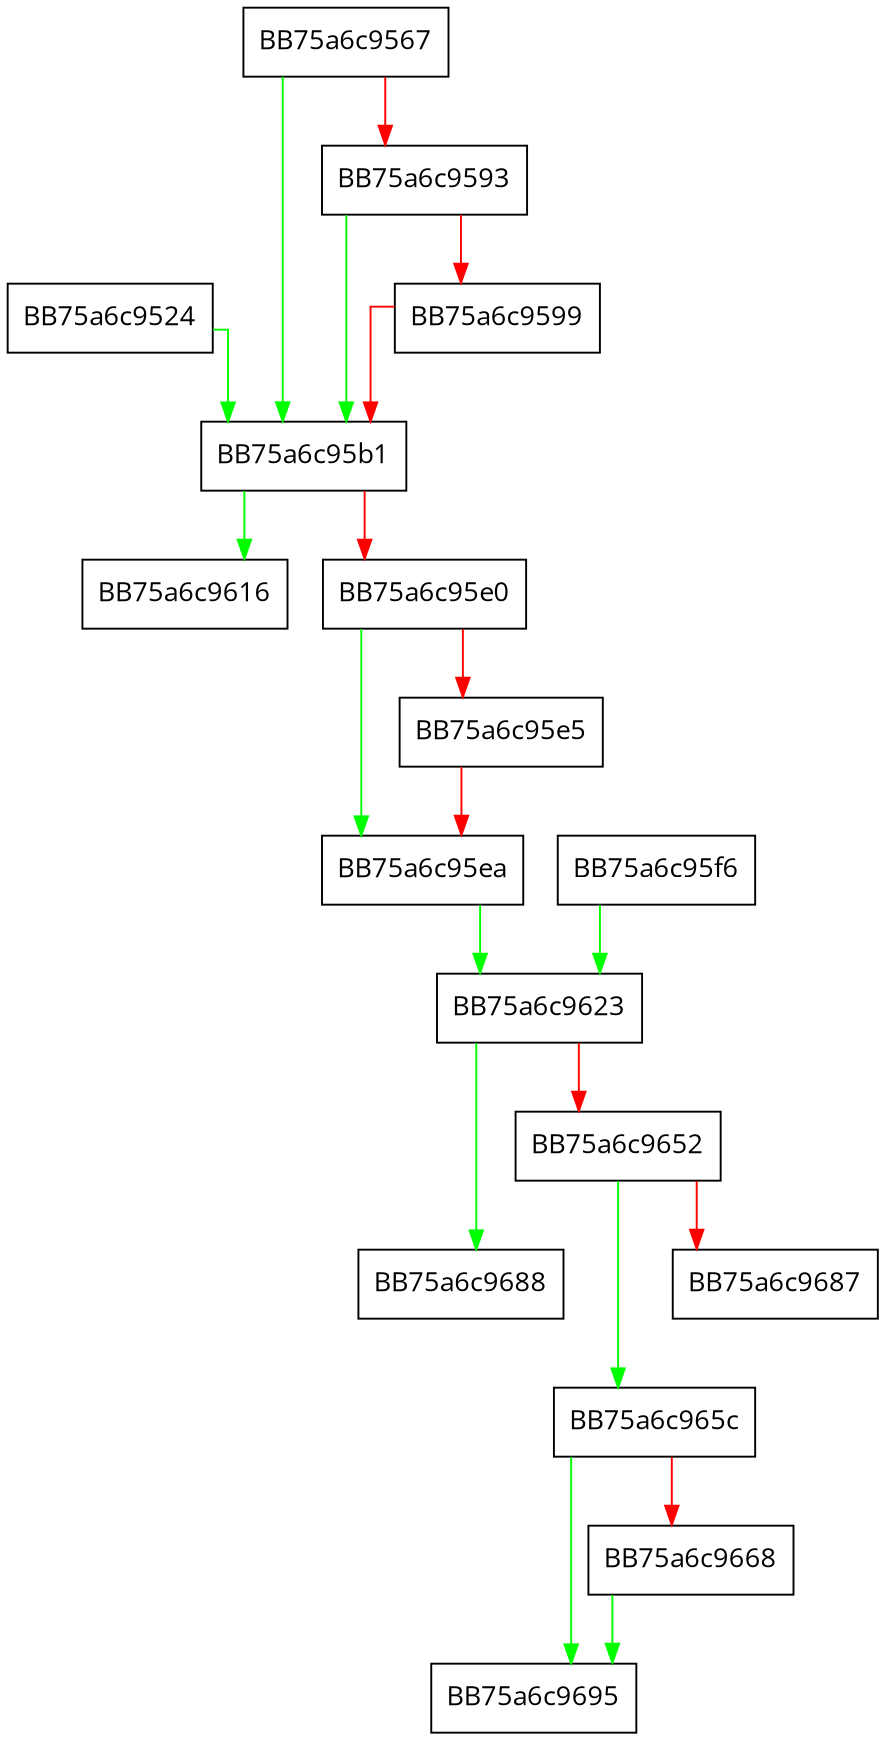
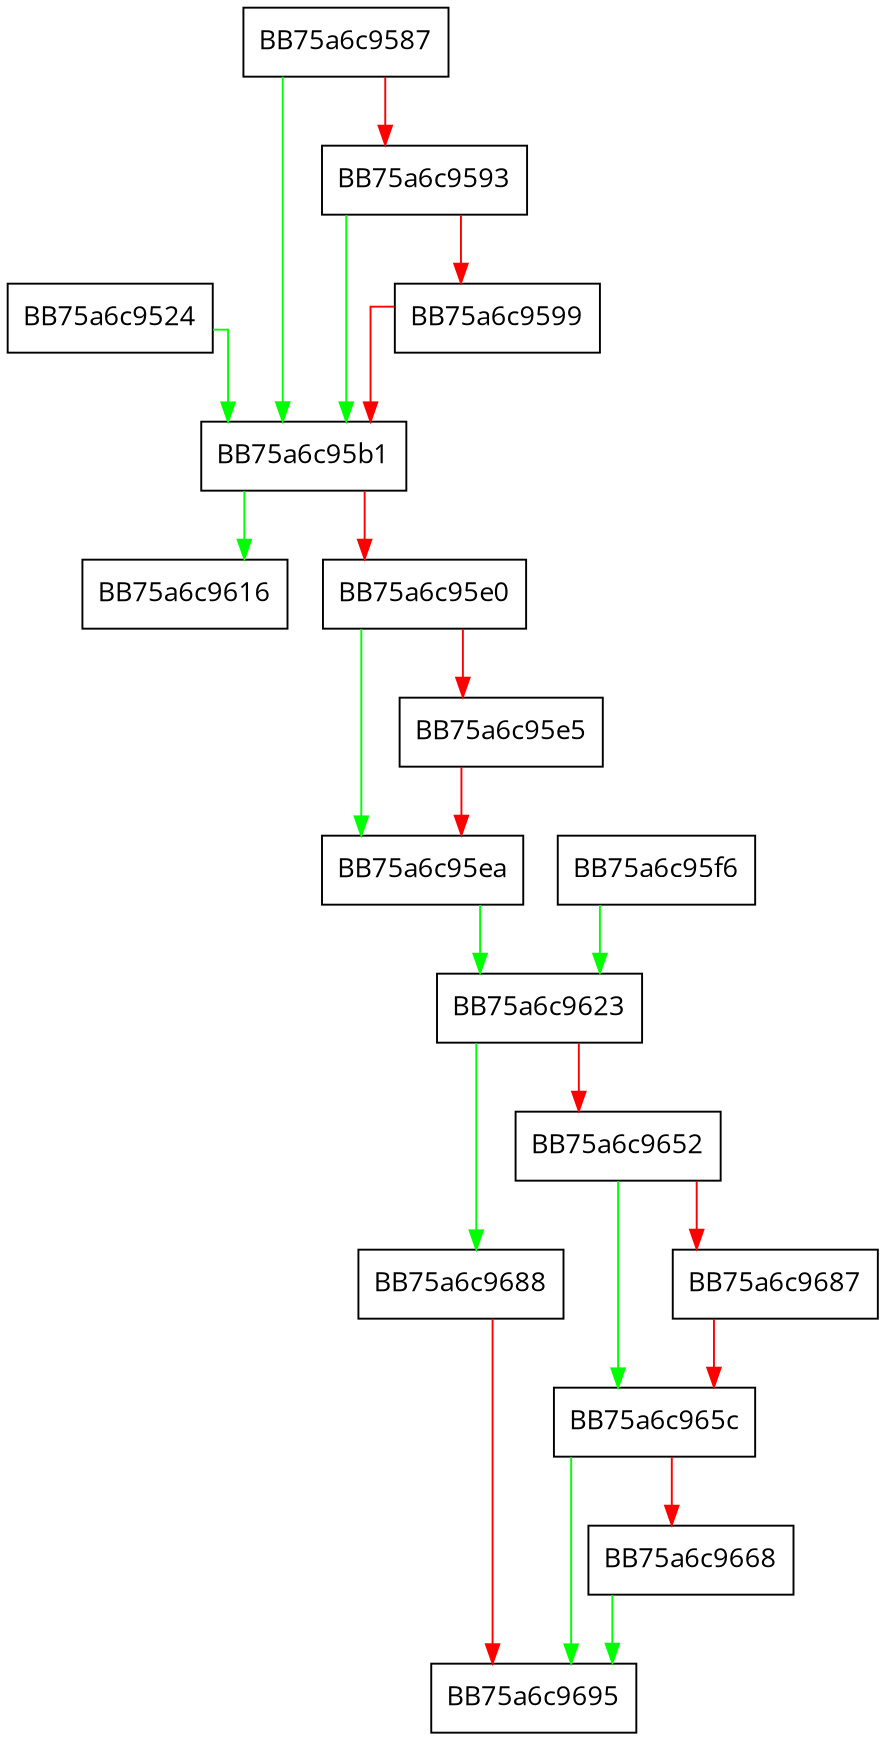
(346, 42) -> (346, 42)
none -> (714, 1343)
none -> (493, 1481)
